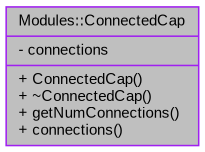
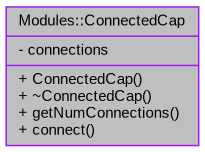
(71, 130) -> (57, 130)
